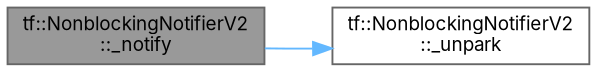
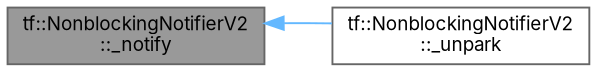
(289, 49) -> (308, 23)
